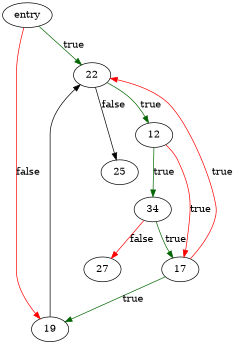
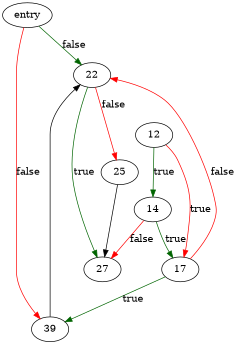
(74, 45) -> (74, 45)
(129, 97) -> (72, 170)
(105, 120) -> (105, 120)
(222, 172) -> (222, 172)
(153, 209) -> (153, 209)
none -> (112, 217)
(50, 329) -> (50, 329)
